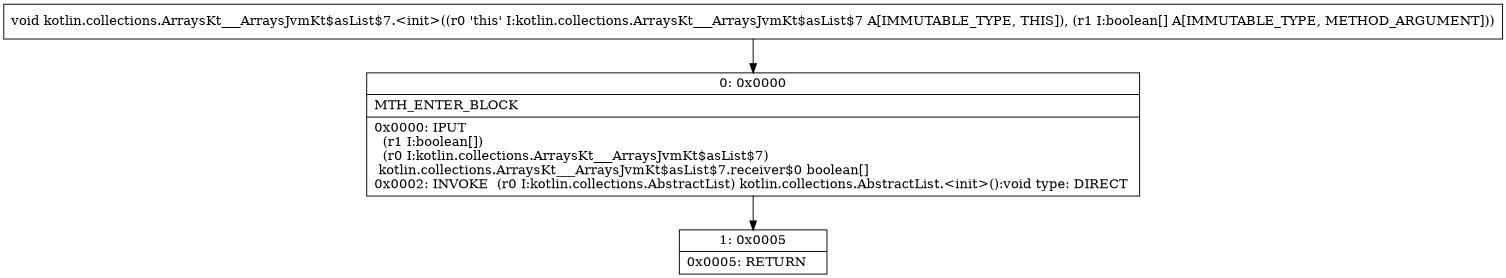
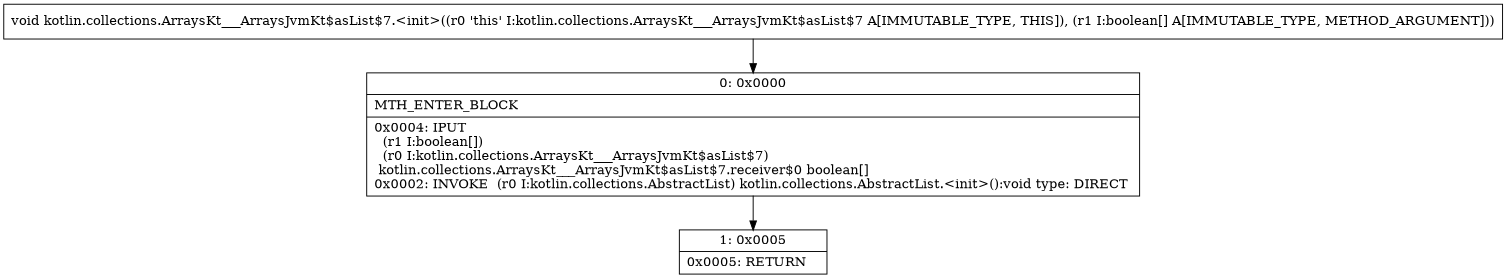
(425, 128) -> (425, 128)
